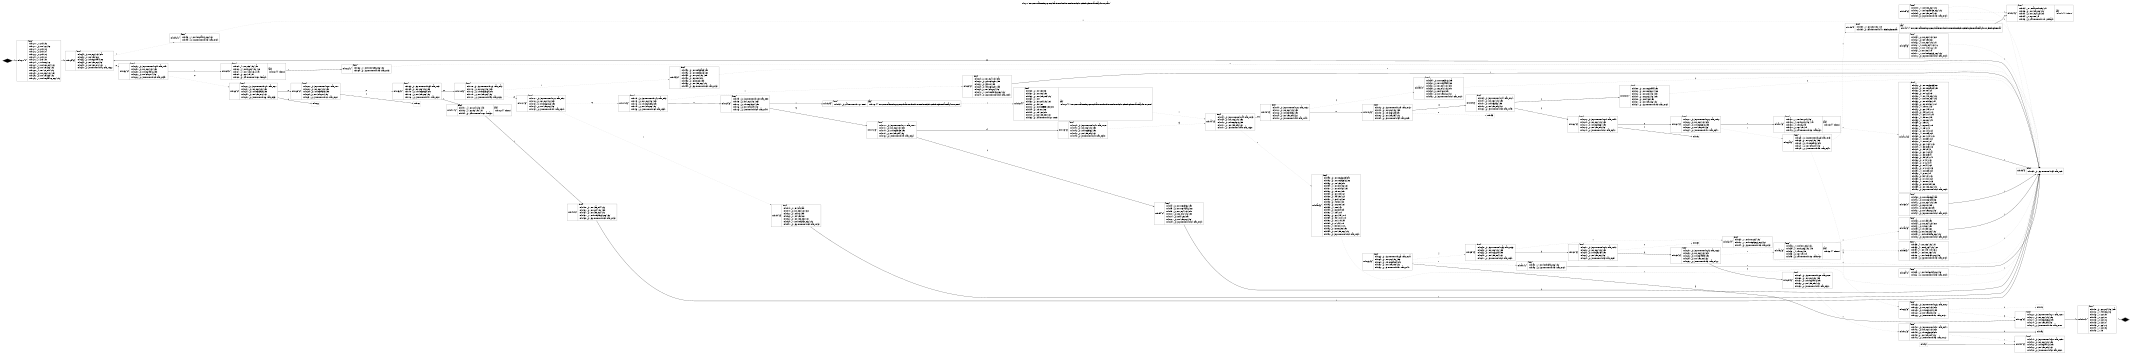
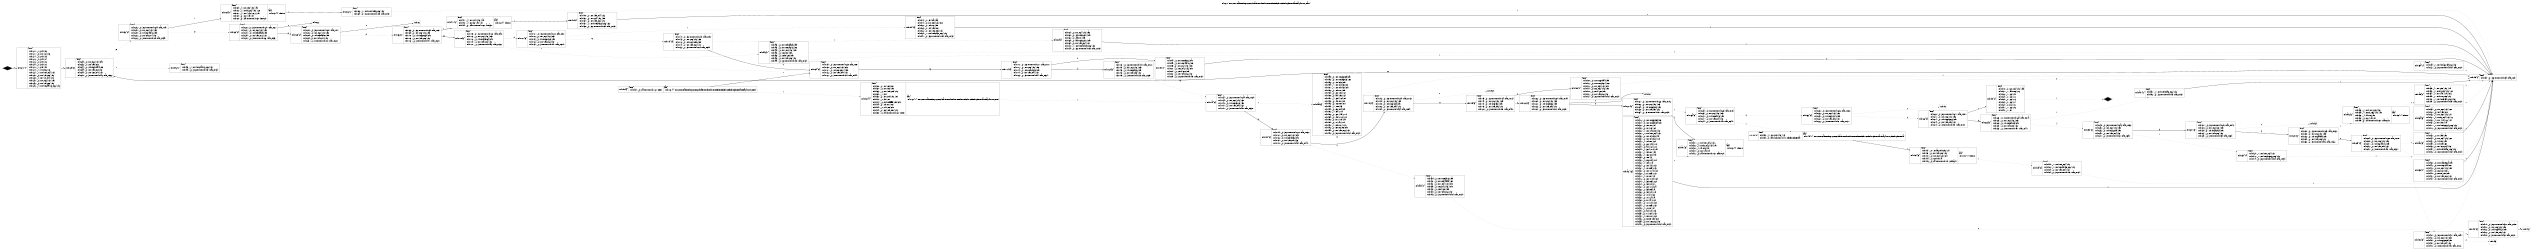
(1977, 12) -> (2004, 162)
(796, 104) -> (760, 80)
(1869, 131) -> (1680, 159)
(1867, 236) -> (2407, 143)
(1699, 290) -> (1974, 121)
(1992, 332) -> (2476, 241)
(1971, 344) -> (2520, 229)
